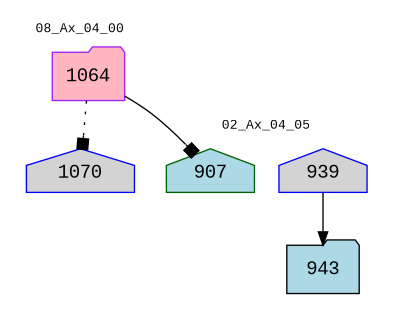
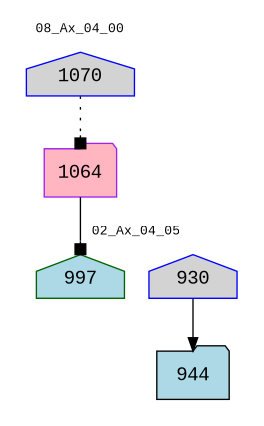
(85, 118) -> (80, 116)
(210, 173) -> (80, 279)
(323, 173) -> (193, 279)
(323, 269) -> (193, 375)
